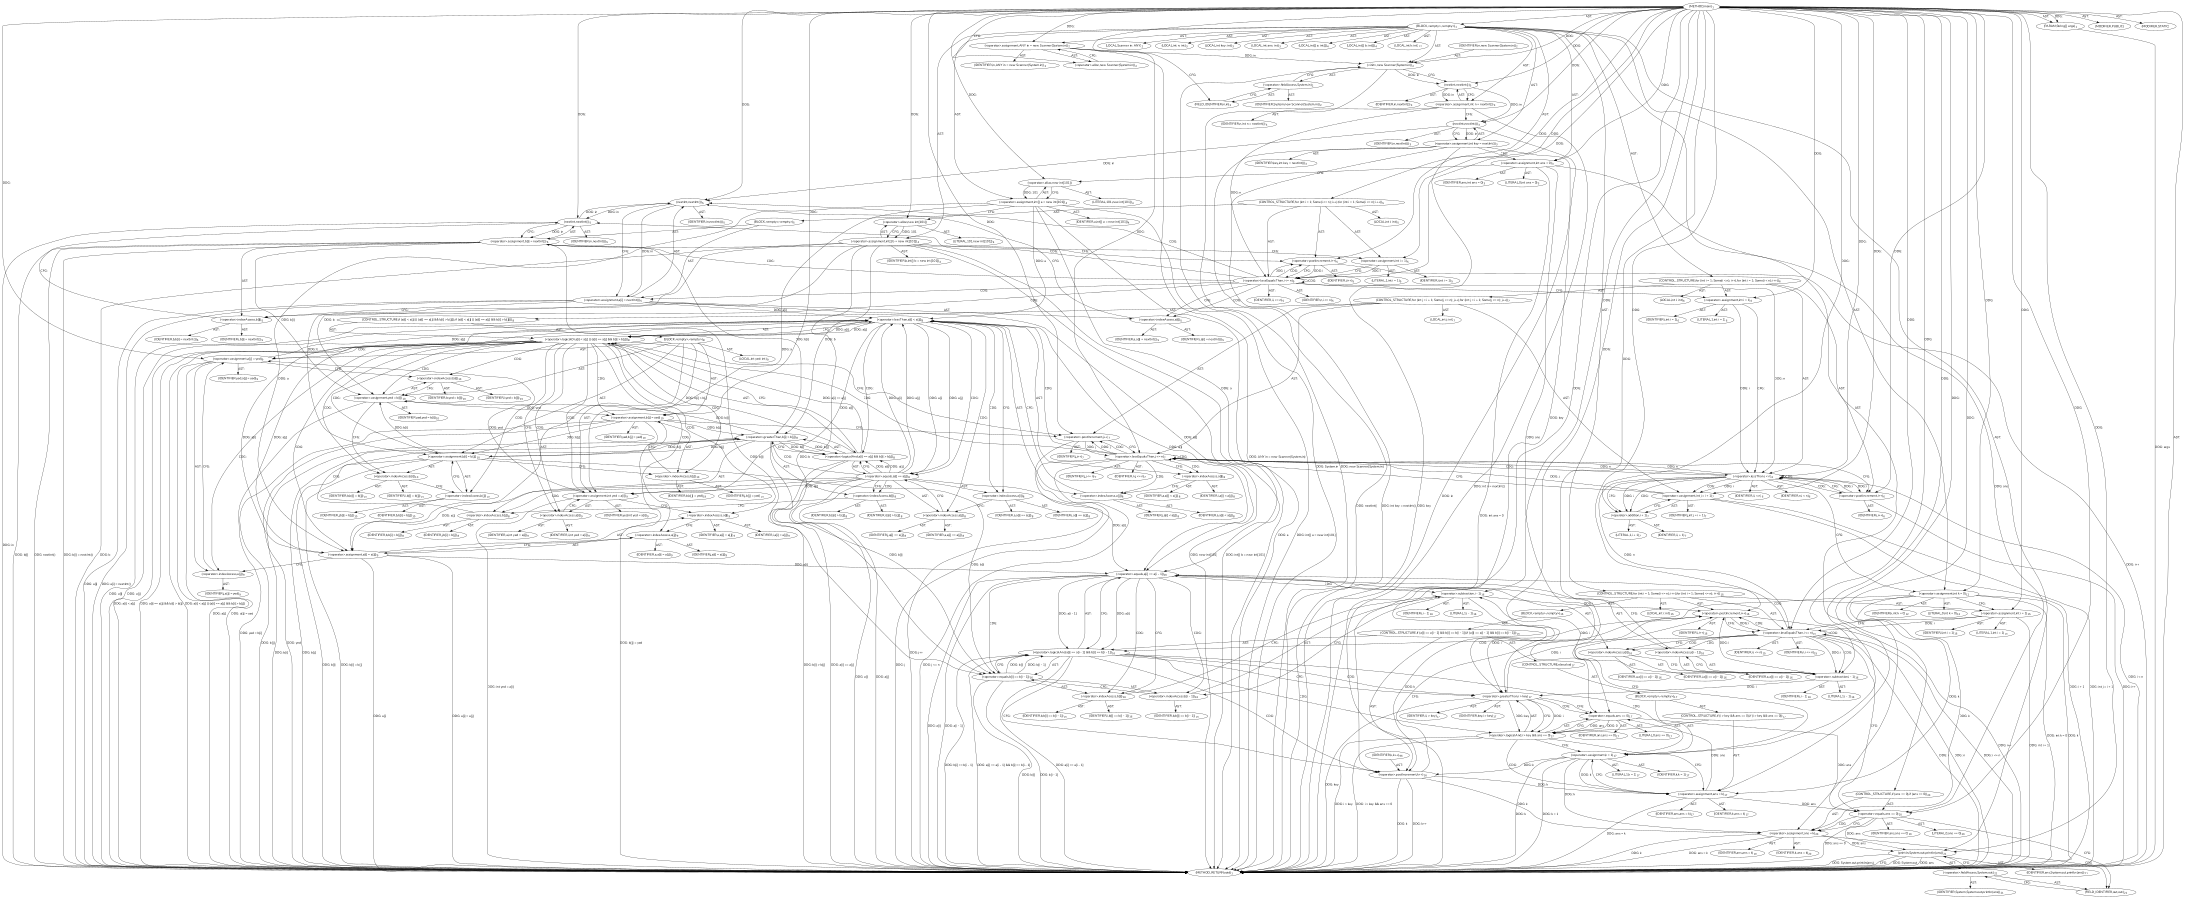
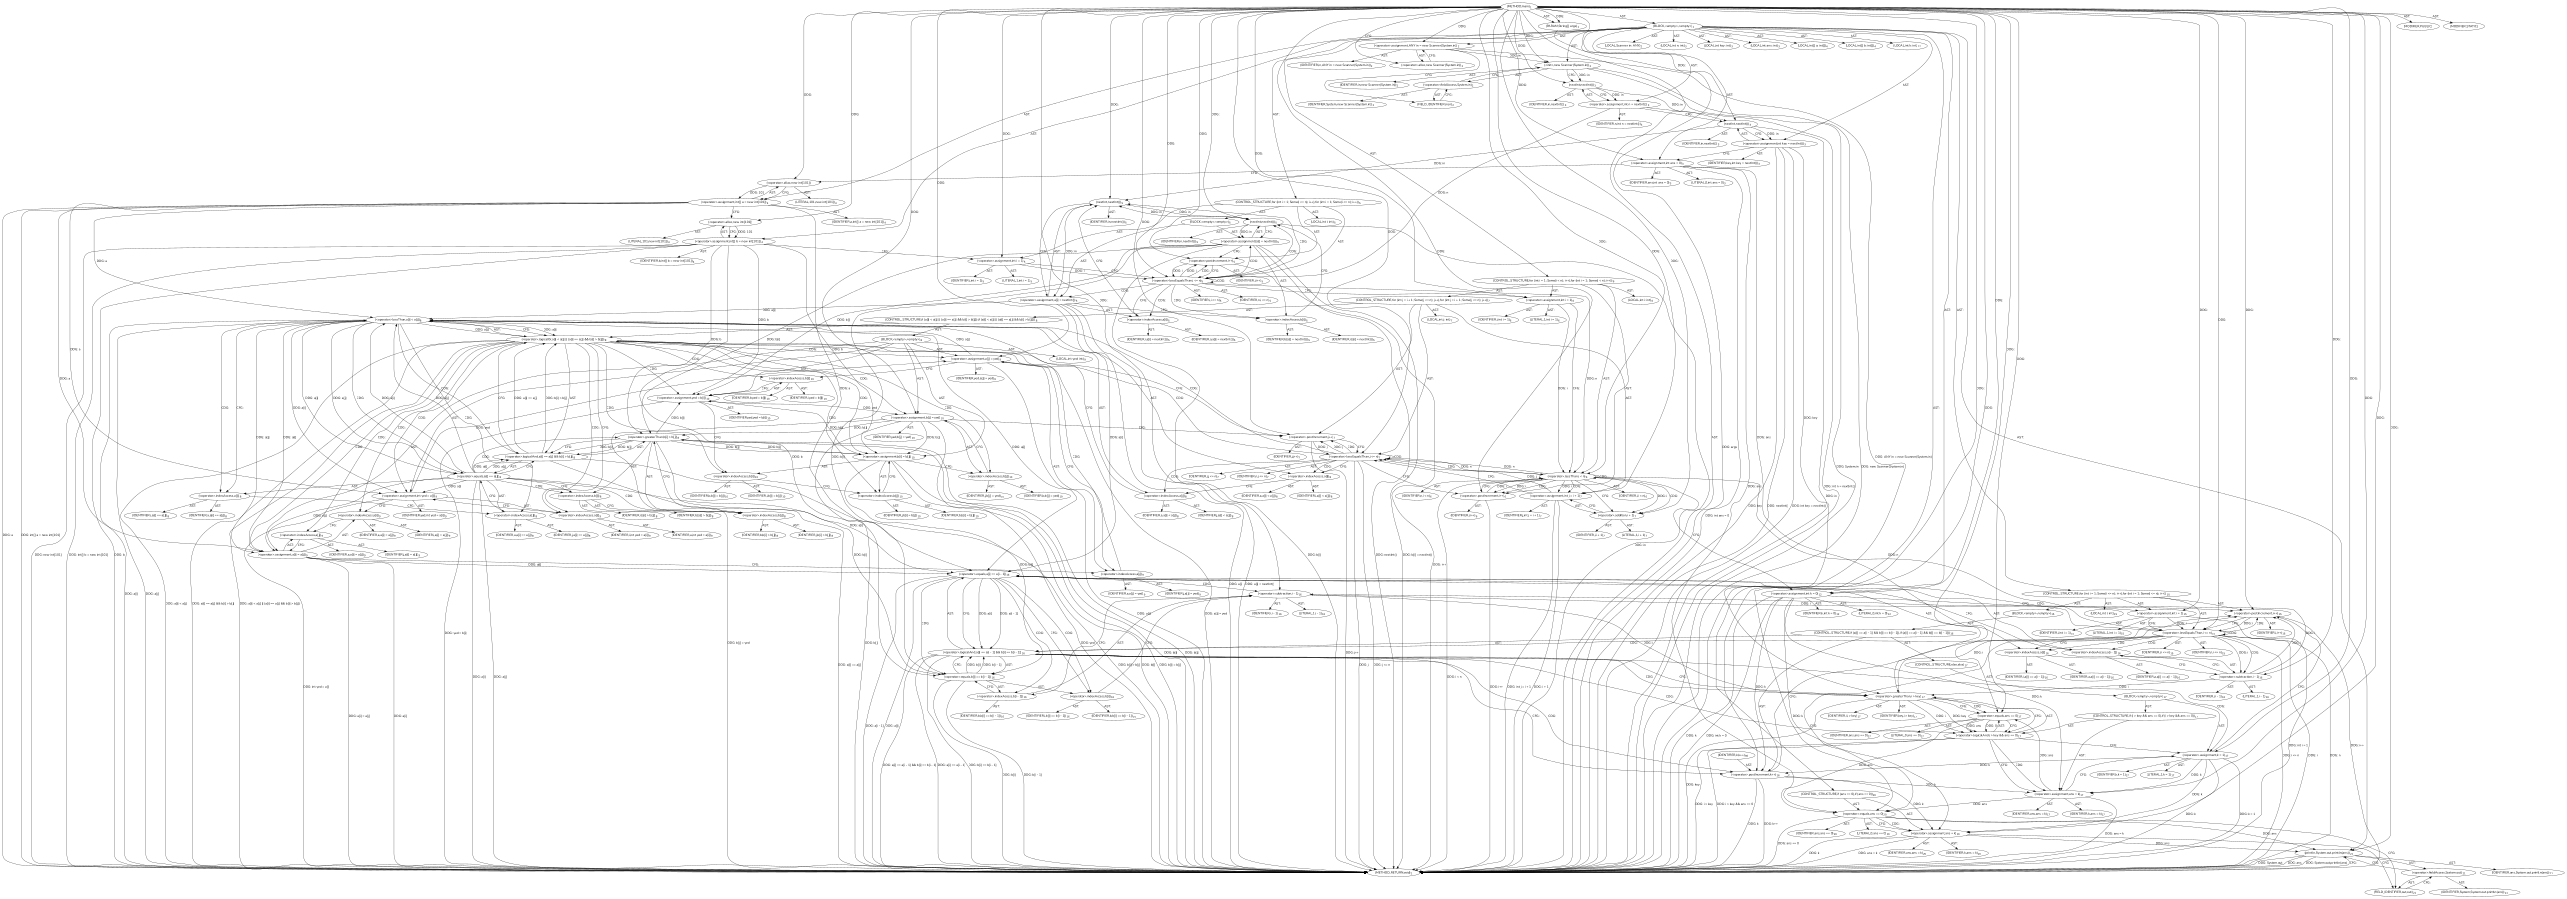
(1444, 57) -> (1468, 74)
none -> (1127, 594)
